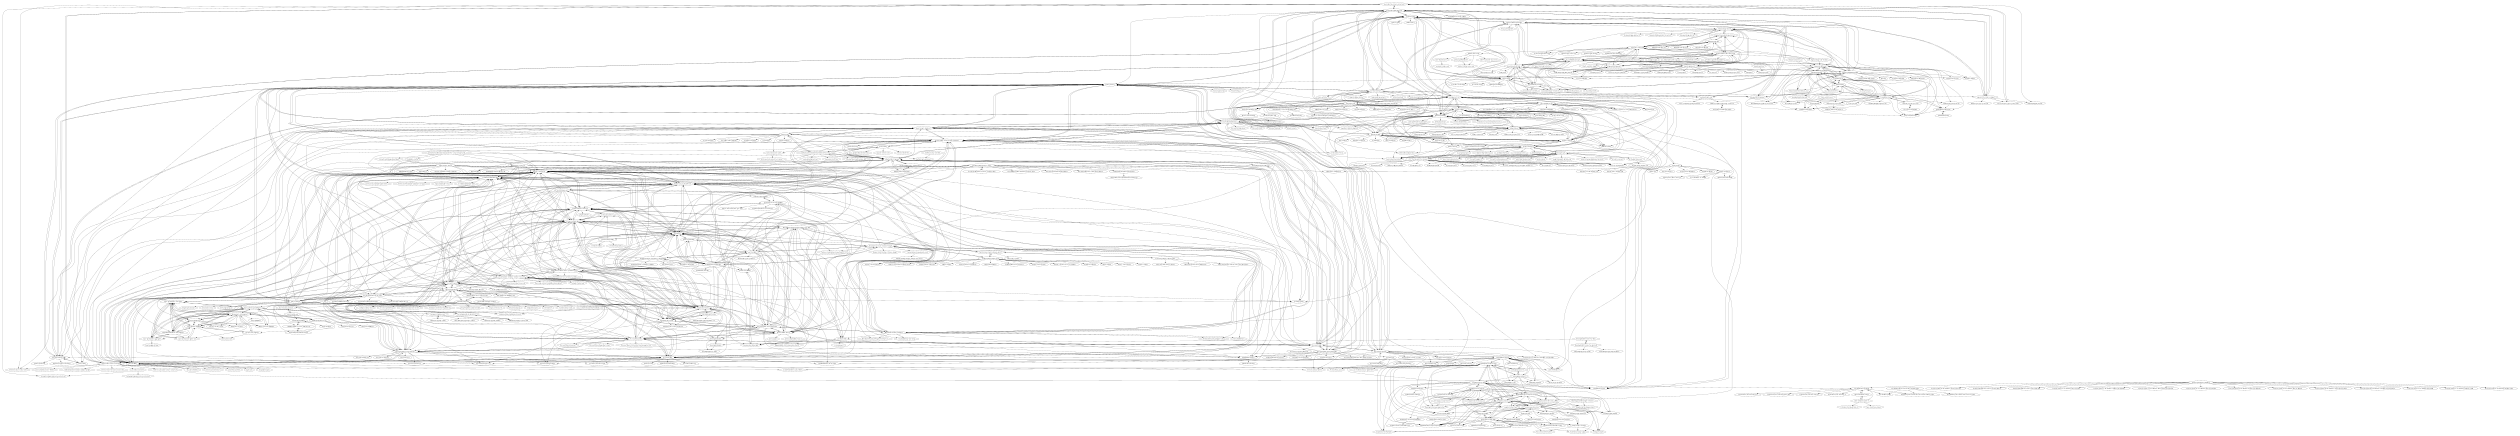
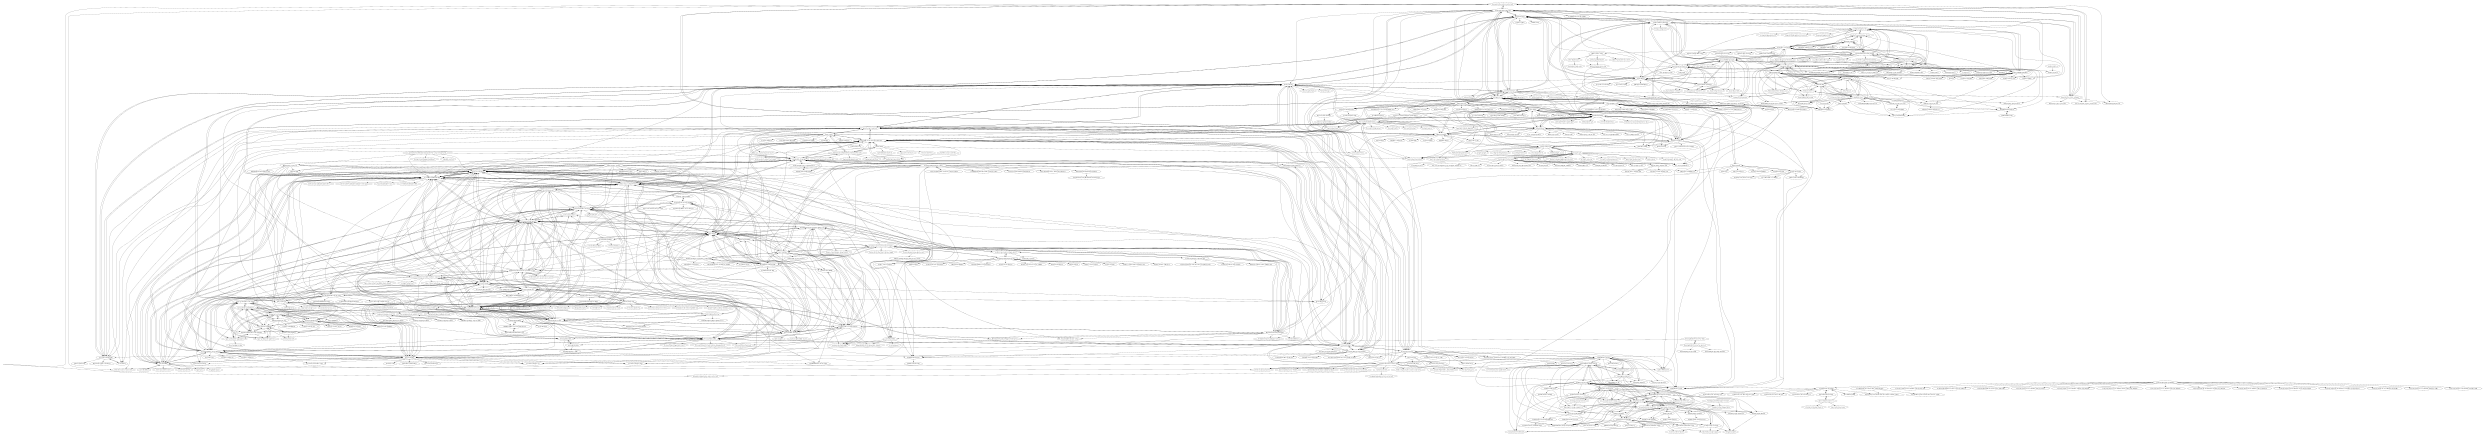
(1476, 159) -> none
(1359, 165) -> none
